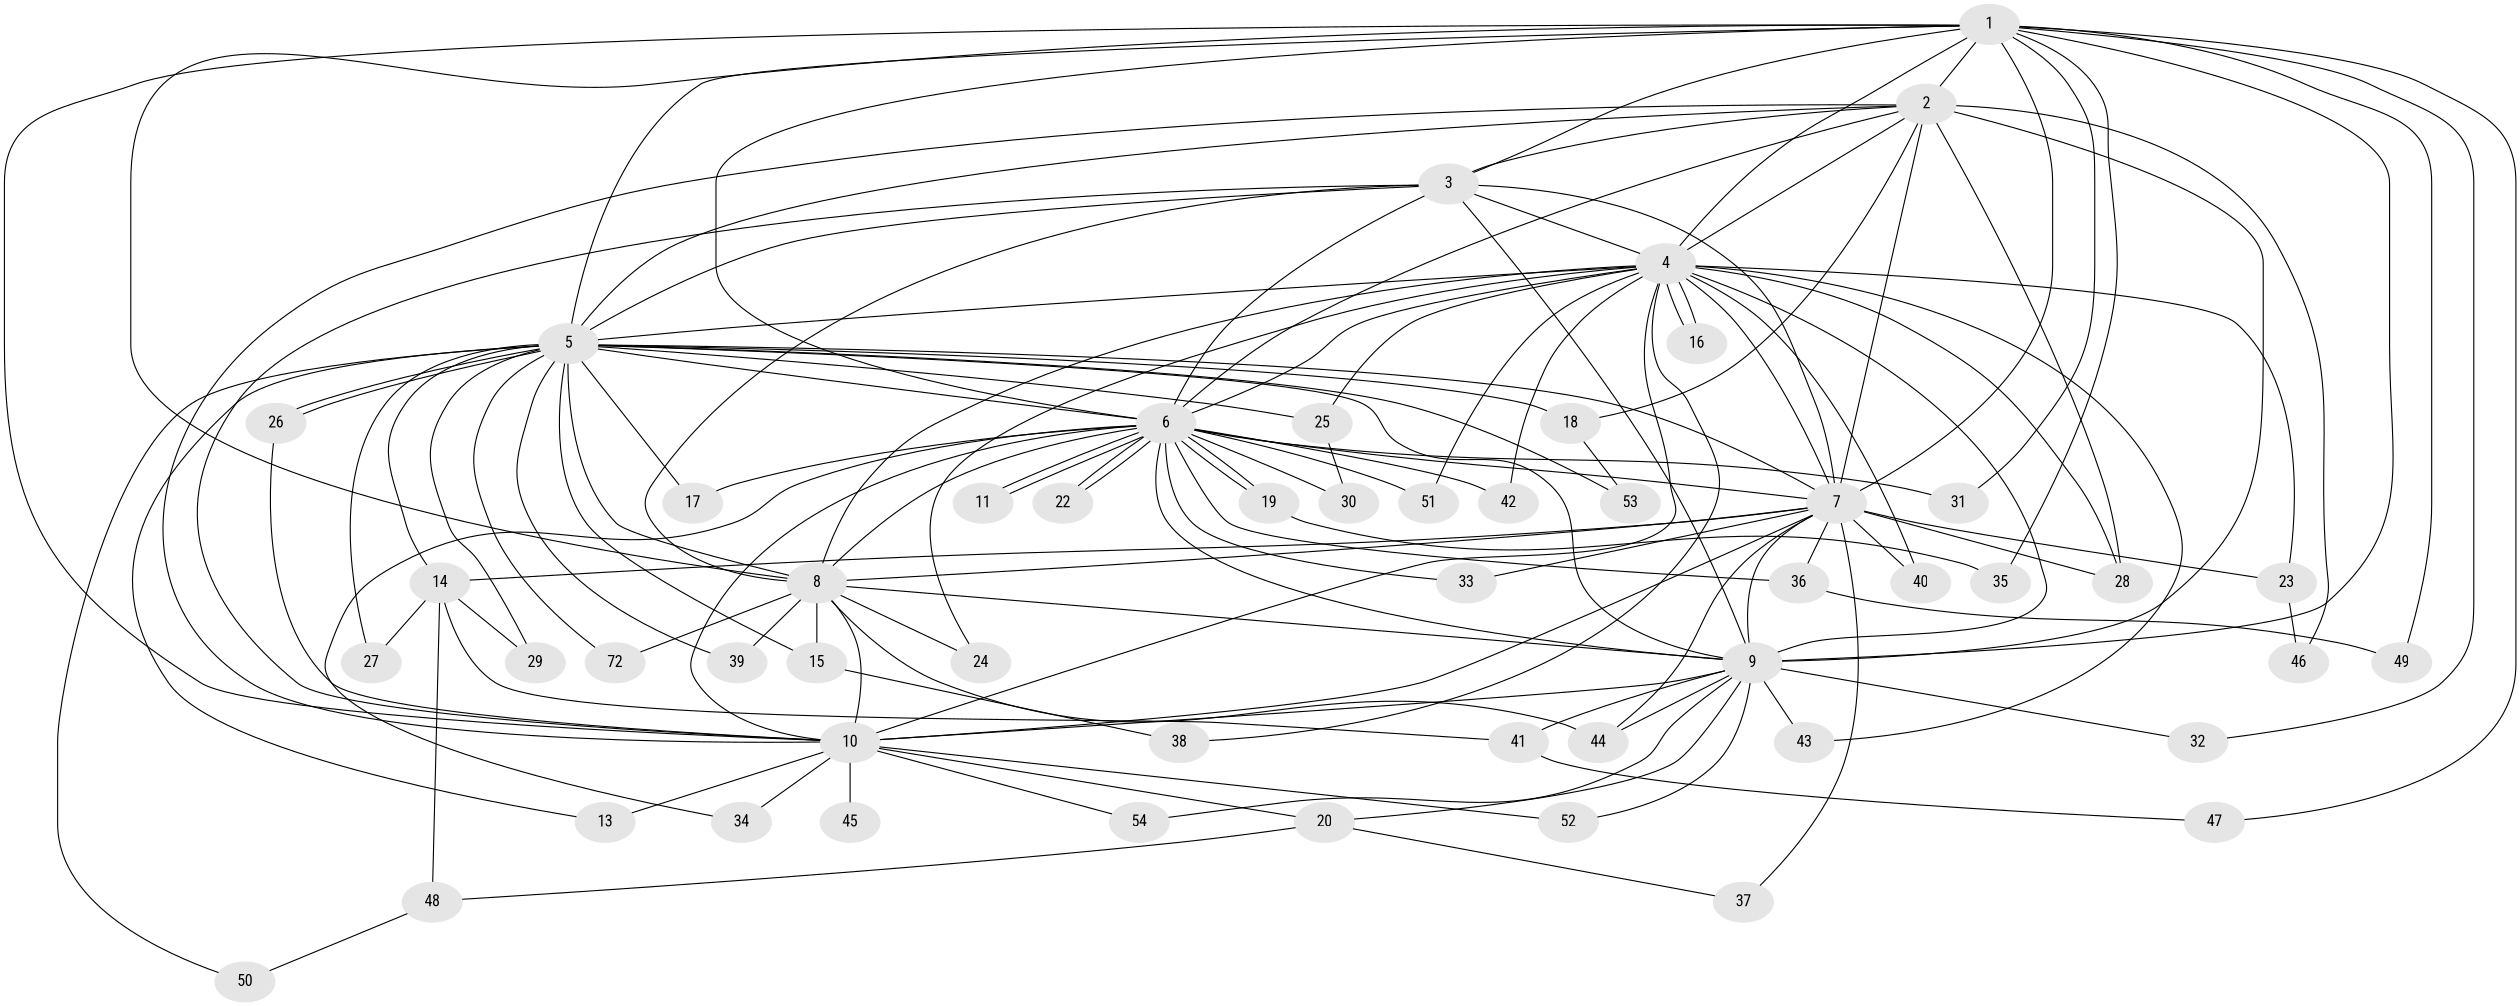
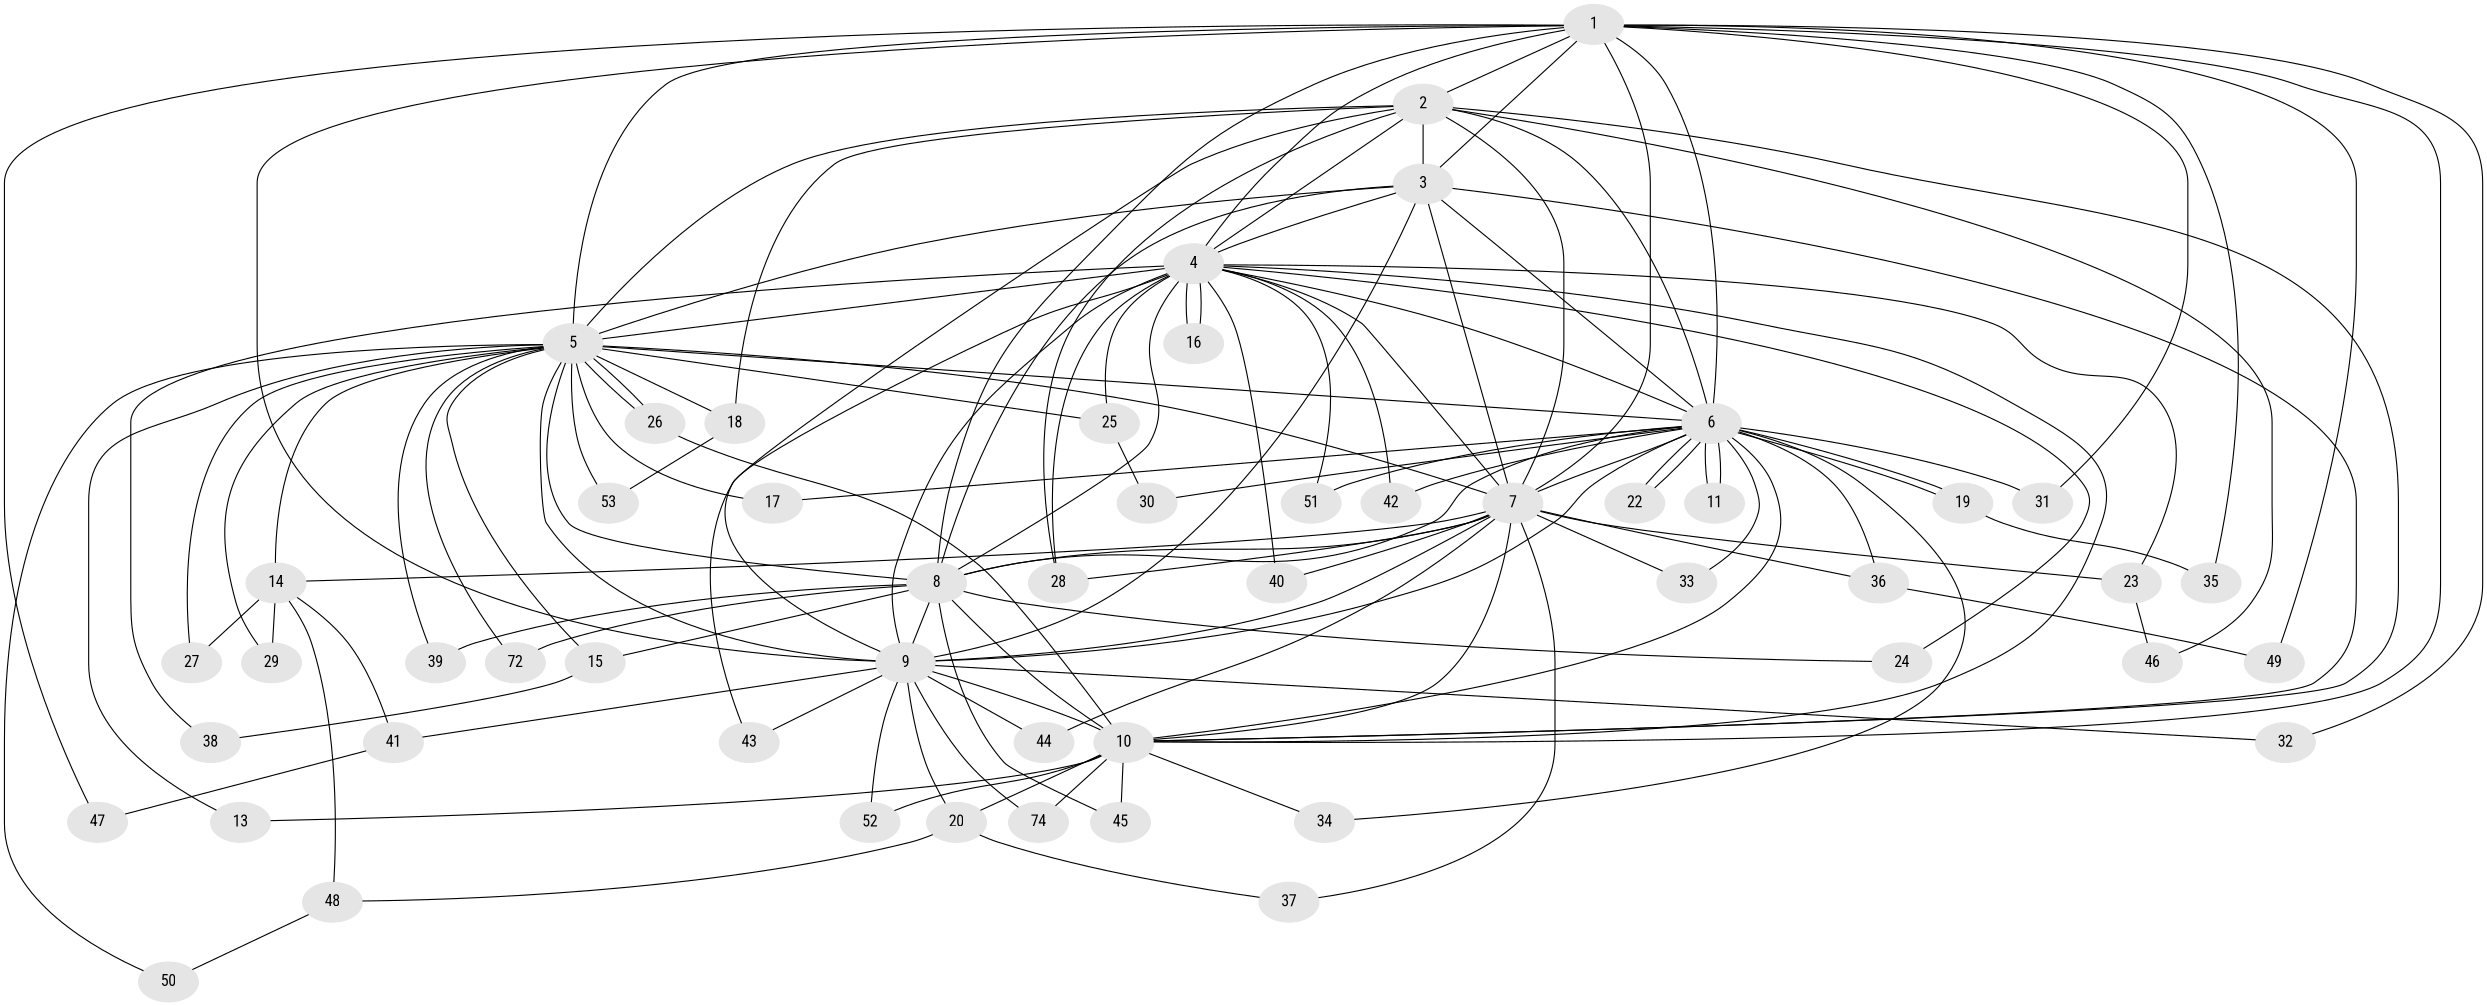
(1189, 720) -> (984, 734)
(1139, 822) -> (1039, 822)
